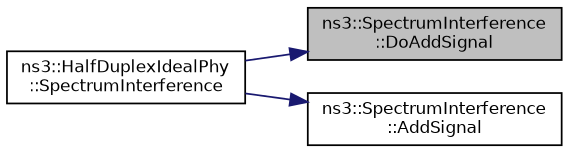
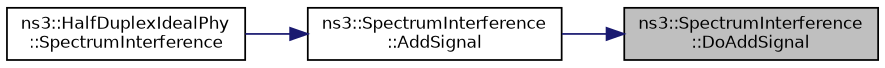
(268, 57) -> (584, 34)
